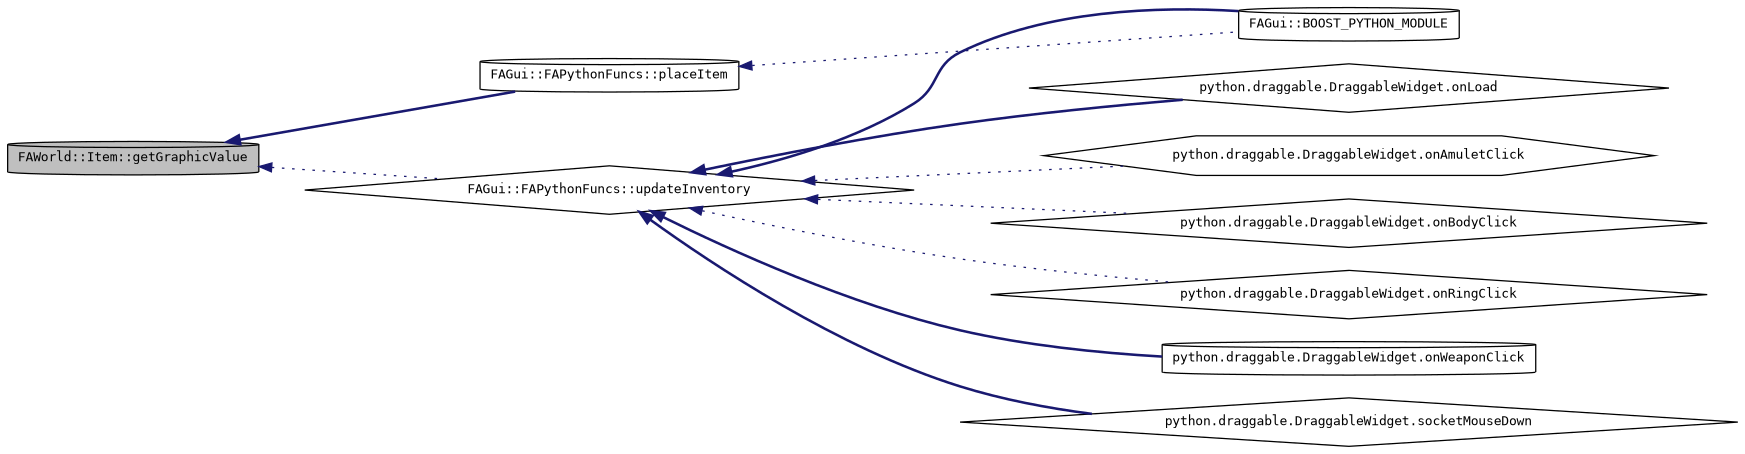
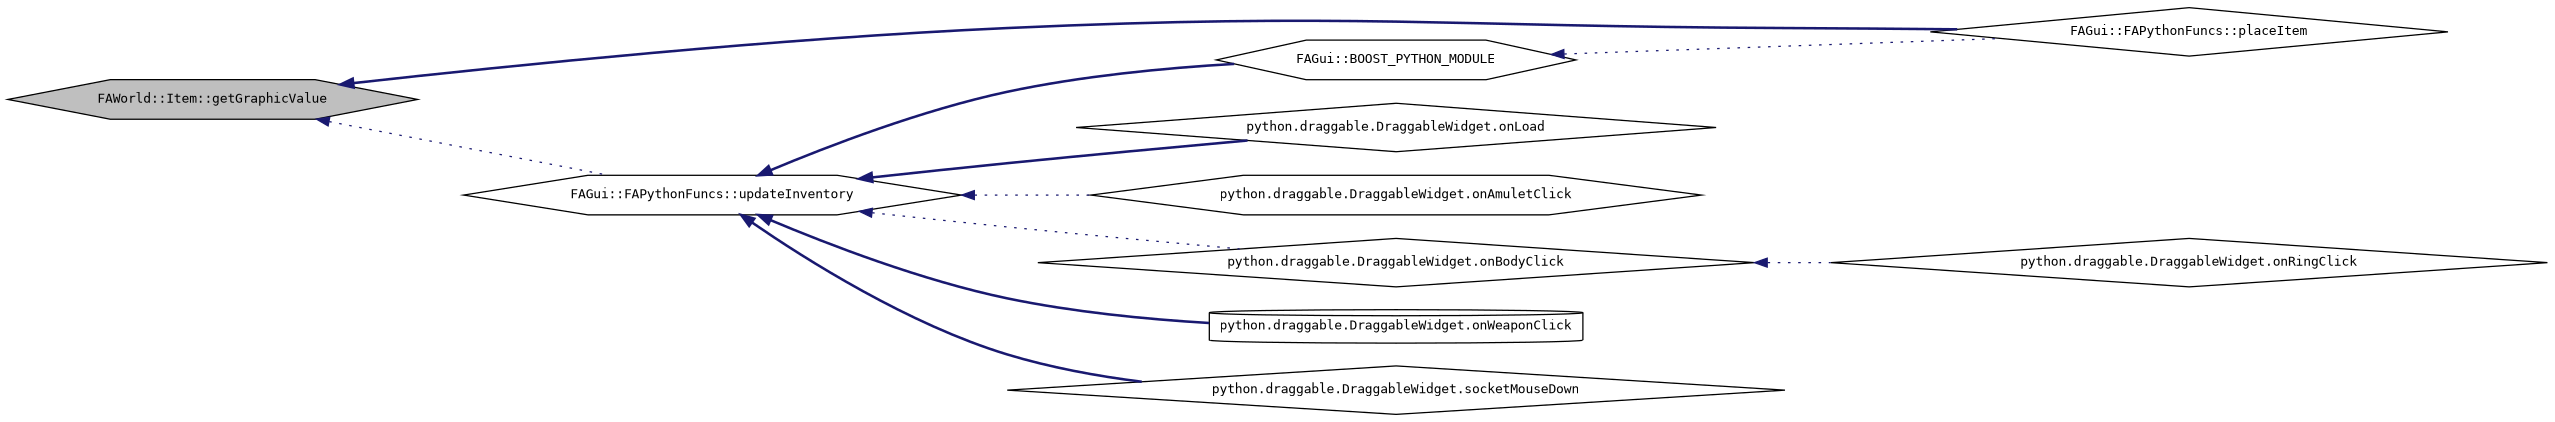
(1349, 24) -> (1396, 60)
(995, 49) -> (1783, 46)
(609, 75) -> (2189, 32)
(133, 158) -> (213, 99)
(609, 190) -> (713, 195)
(936, 255) -> (1799, 263)
